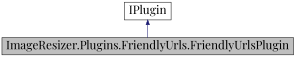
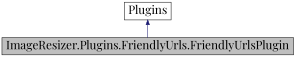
(148, 11) -> (148, 11)
